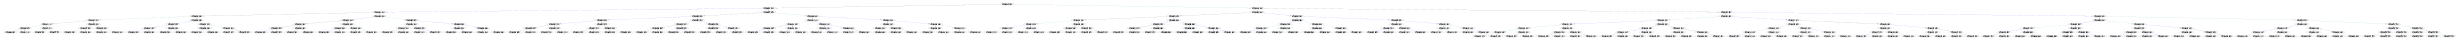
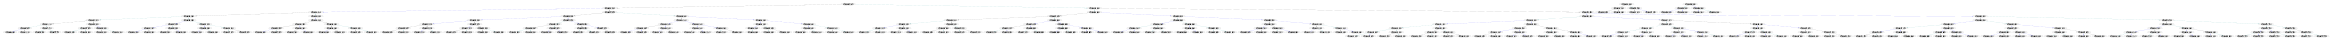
(411, 20) -> none
